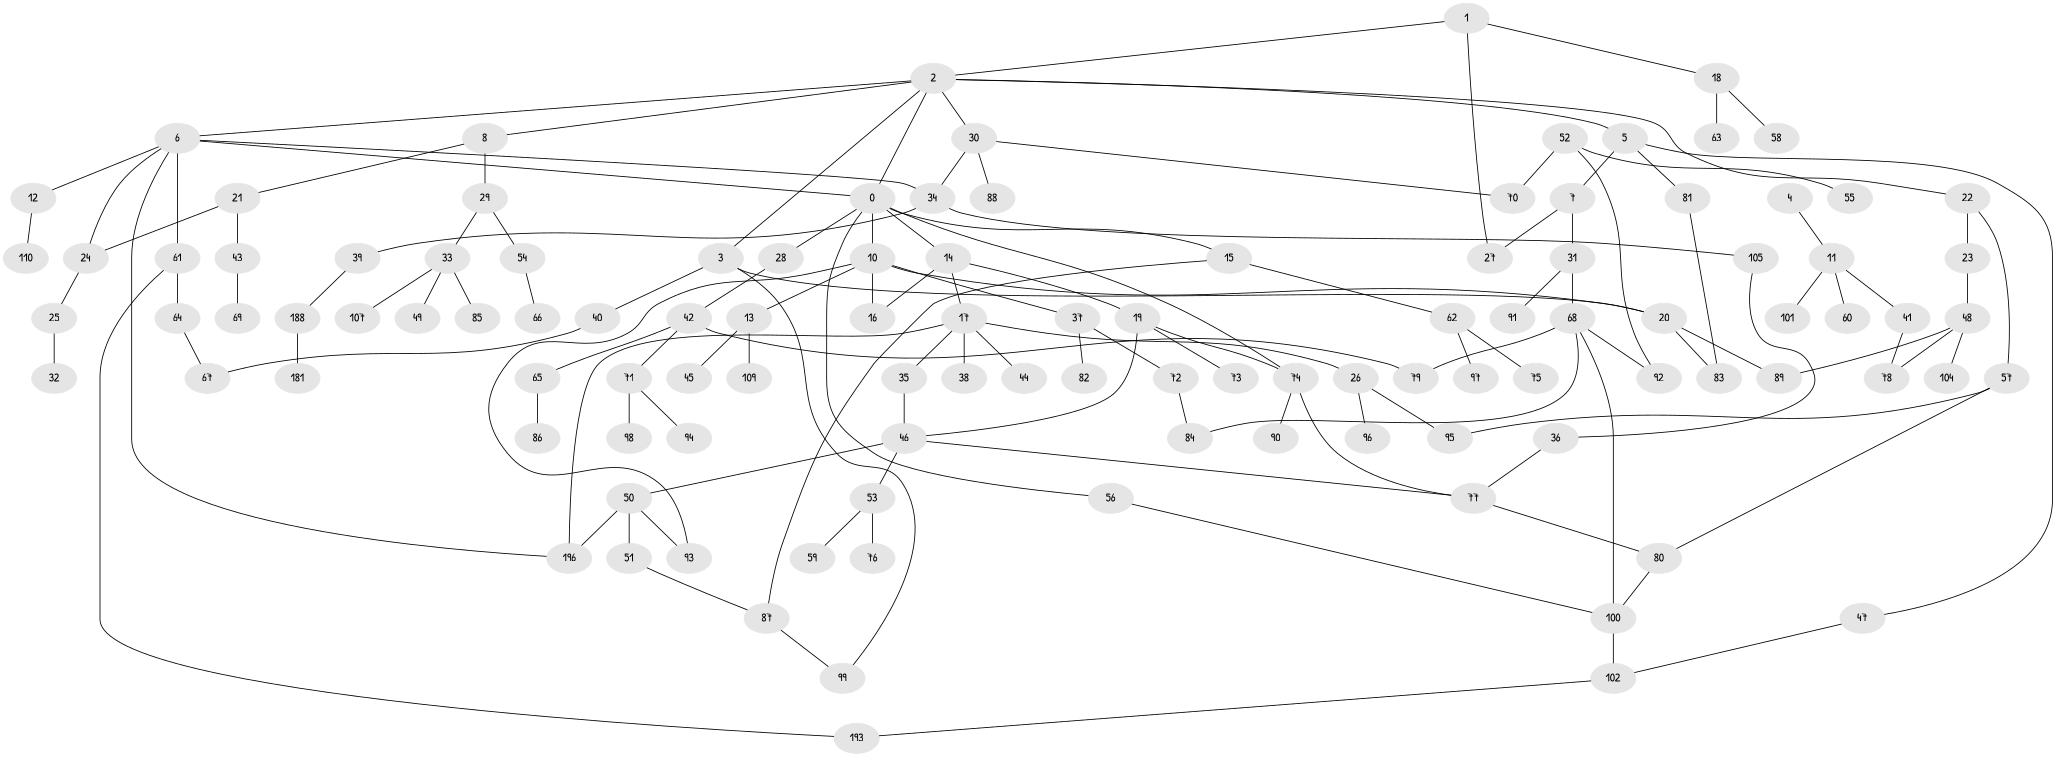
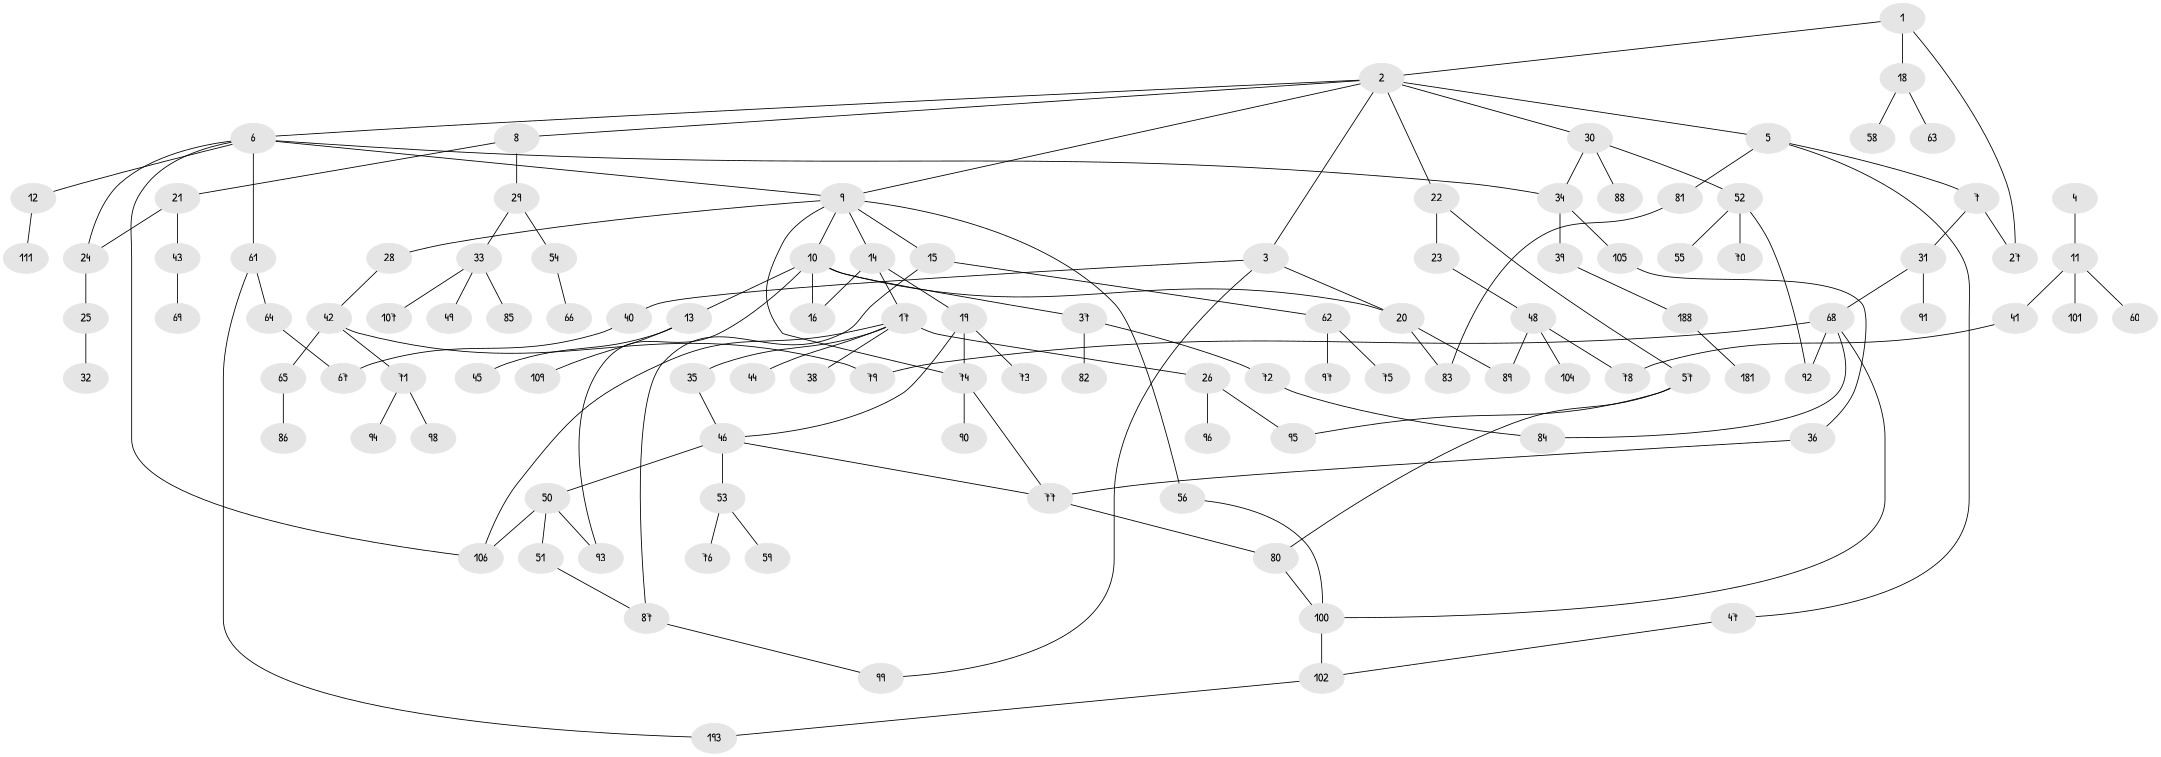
(1243, 168) -> (1666, 166)
(872, 198) -> (842, 198)
(26, 258) -> (26, 258)
(569, 558) -> (481, 558)
